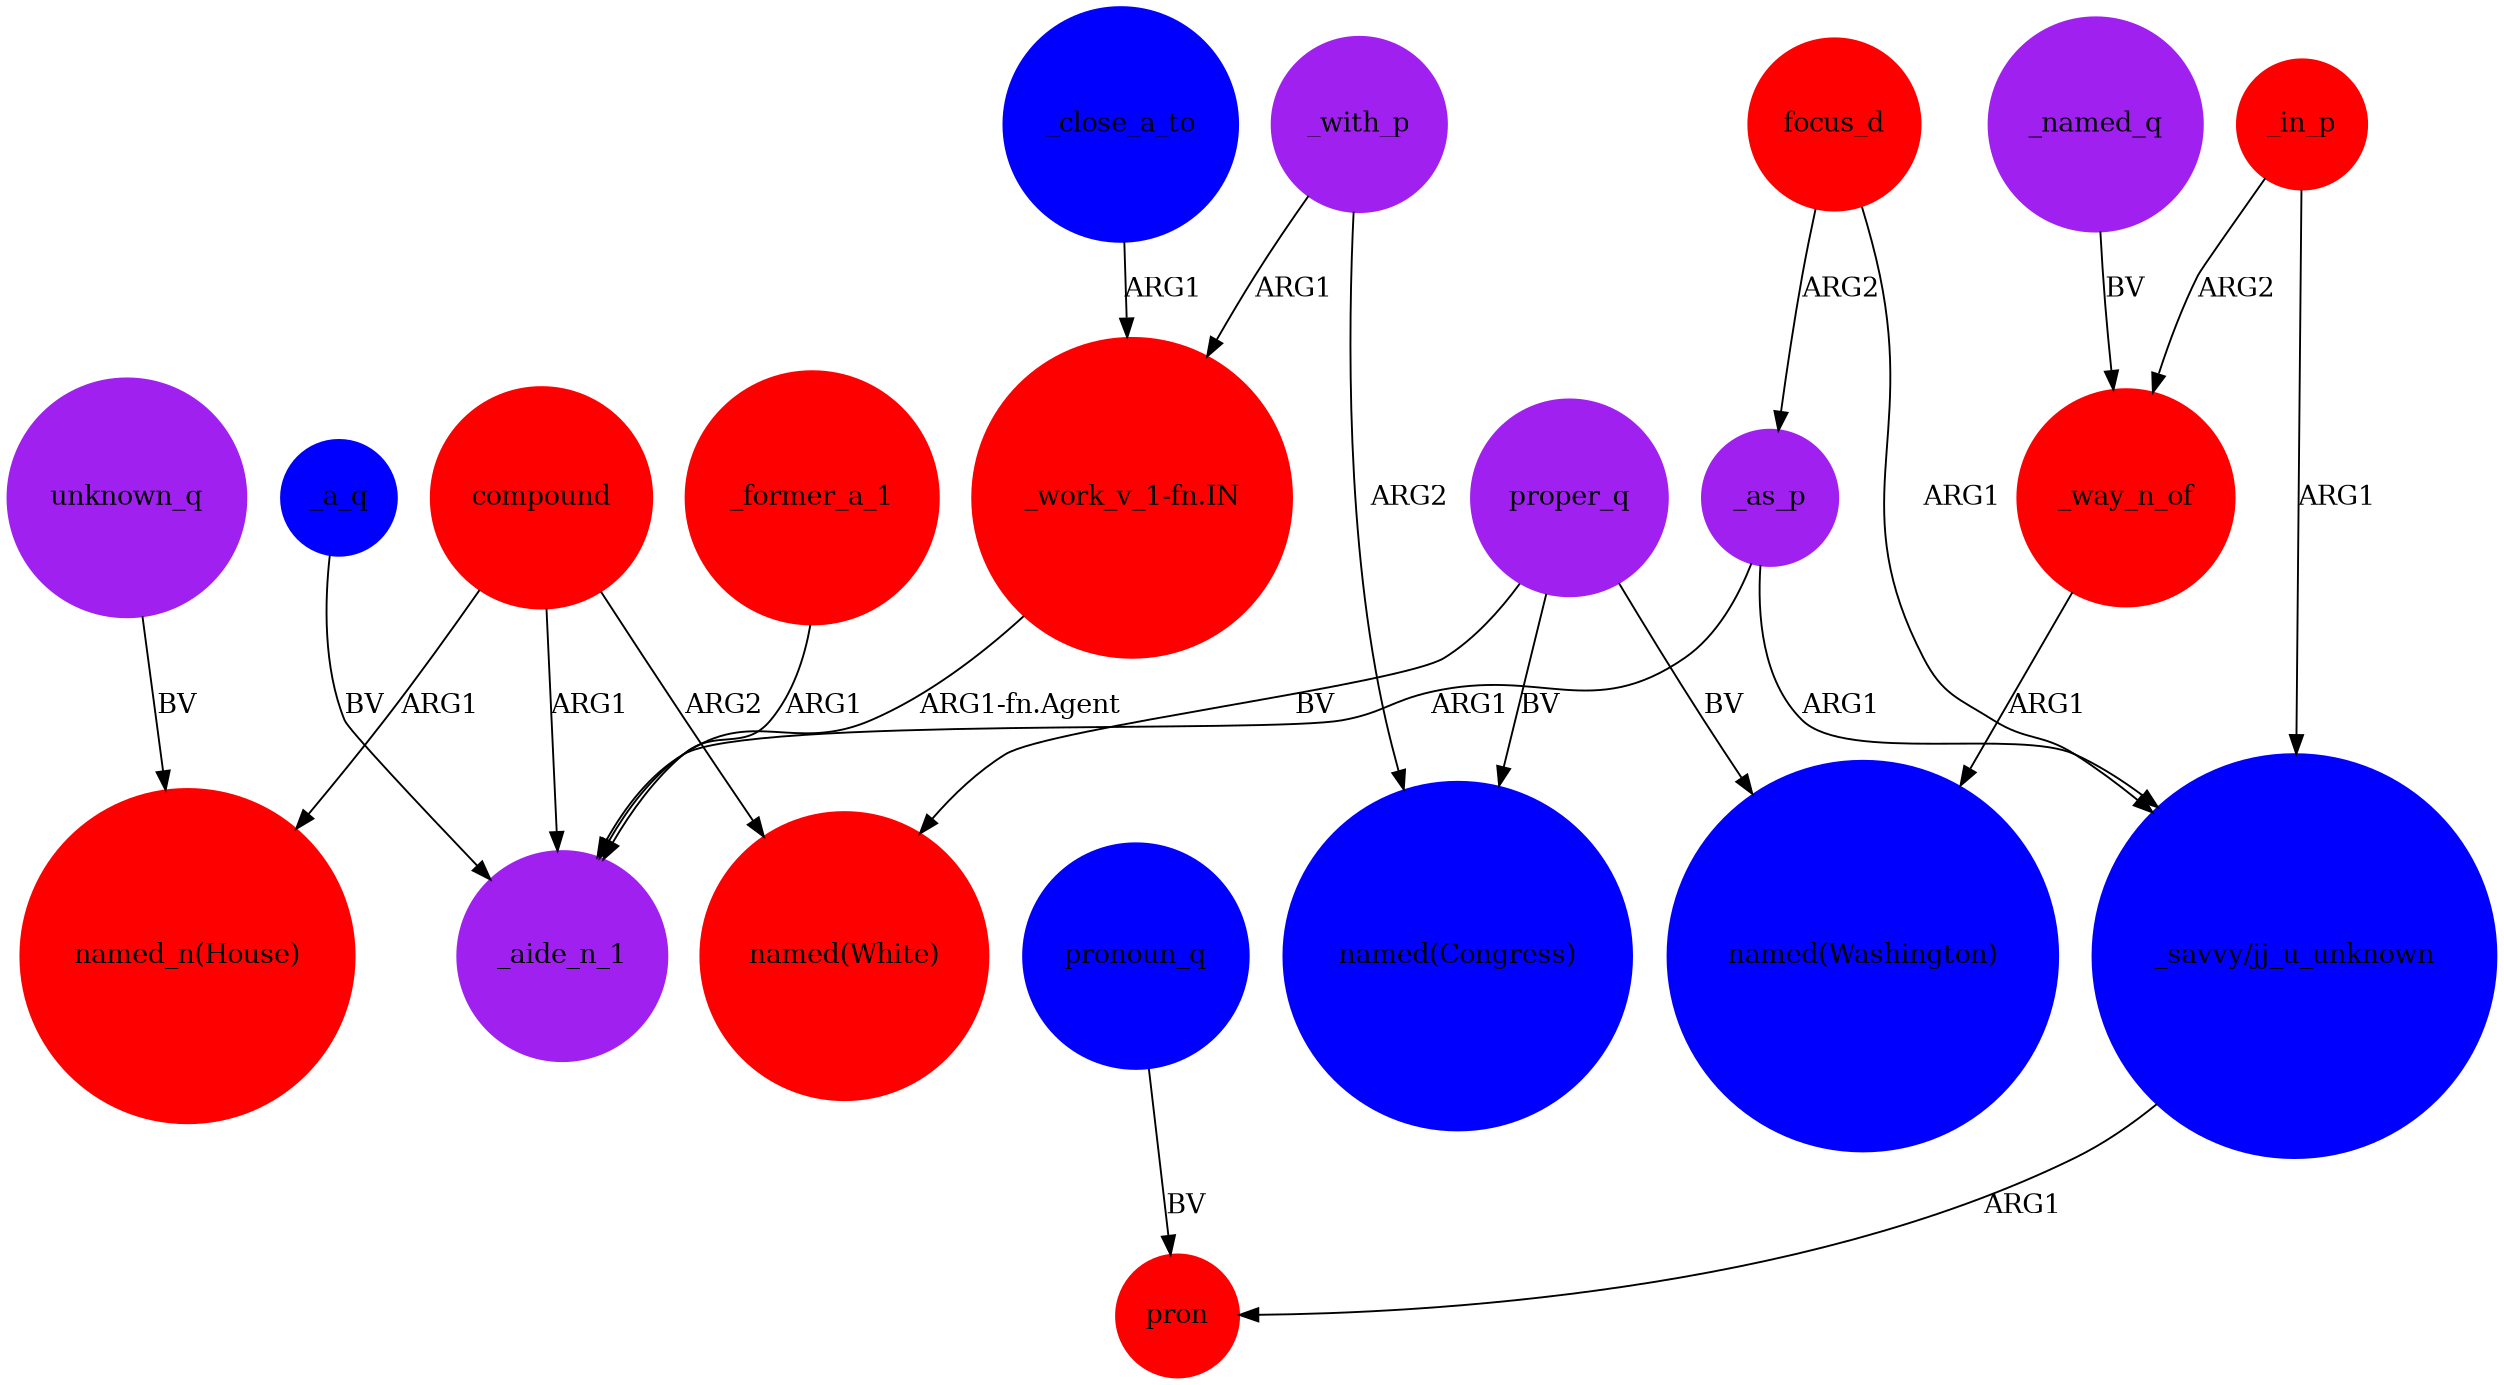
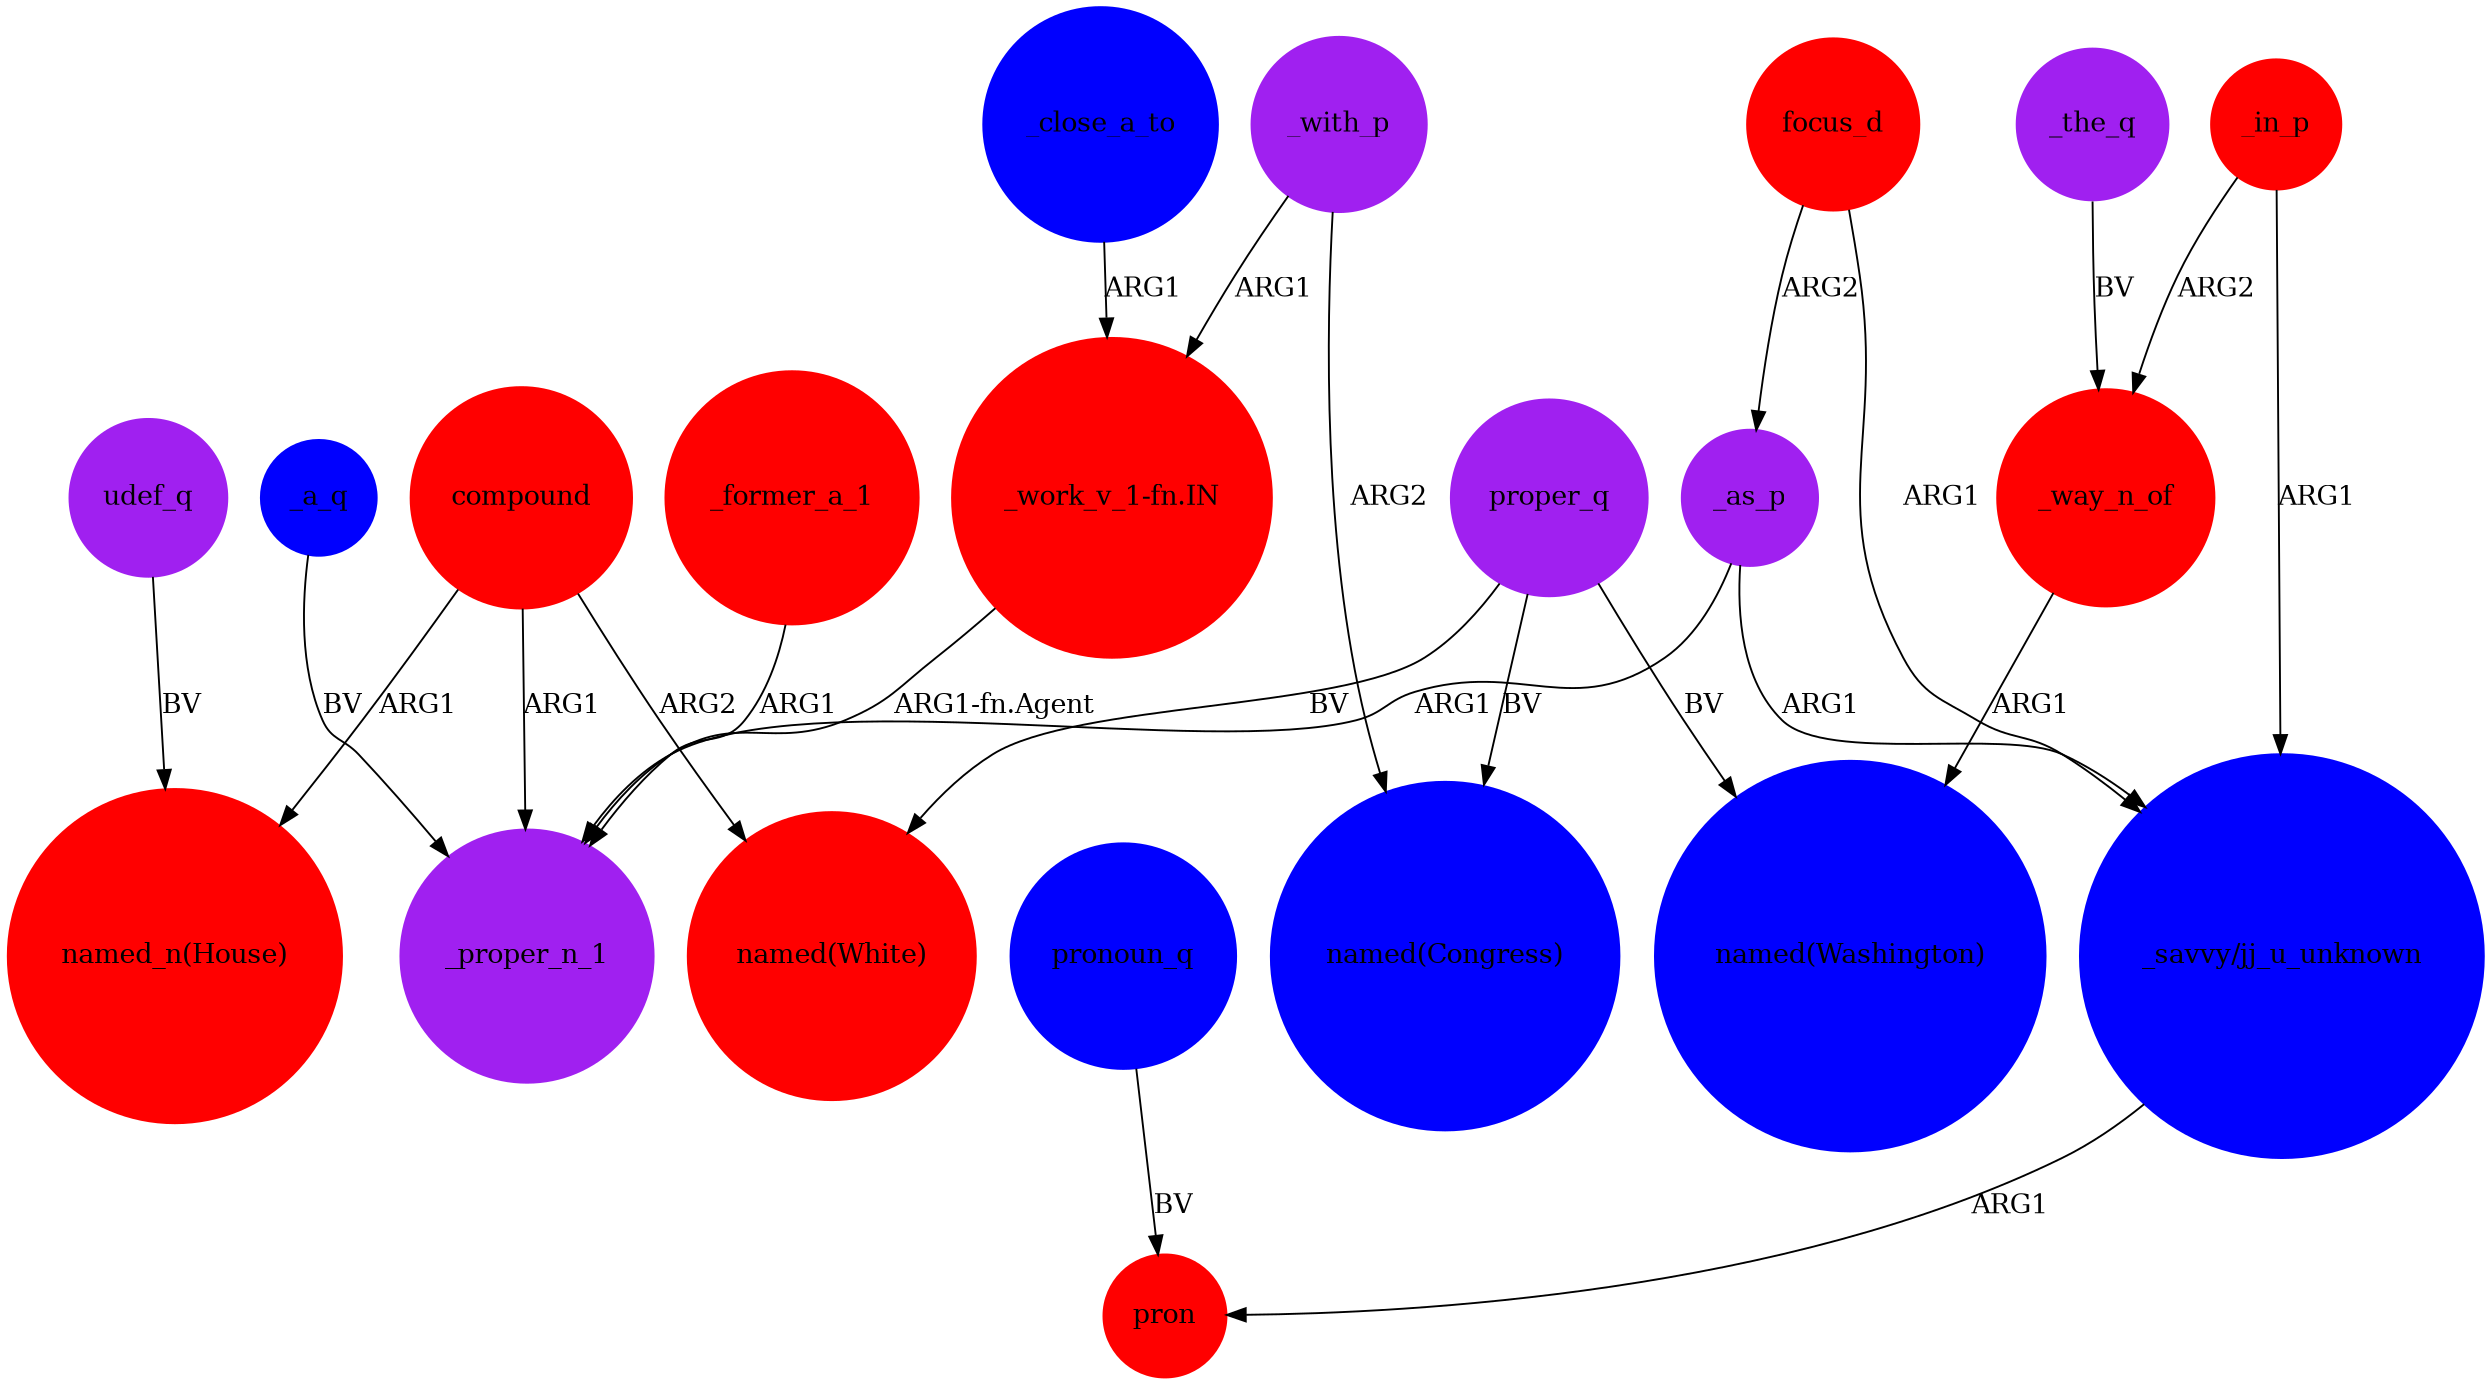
(2096, 124) -> (2093, 124)
(127, 498) -> (148, 498)
(562, 956) -> (527, 956)
